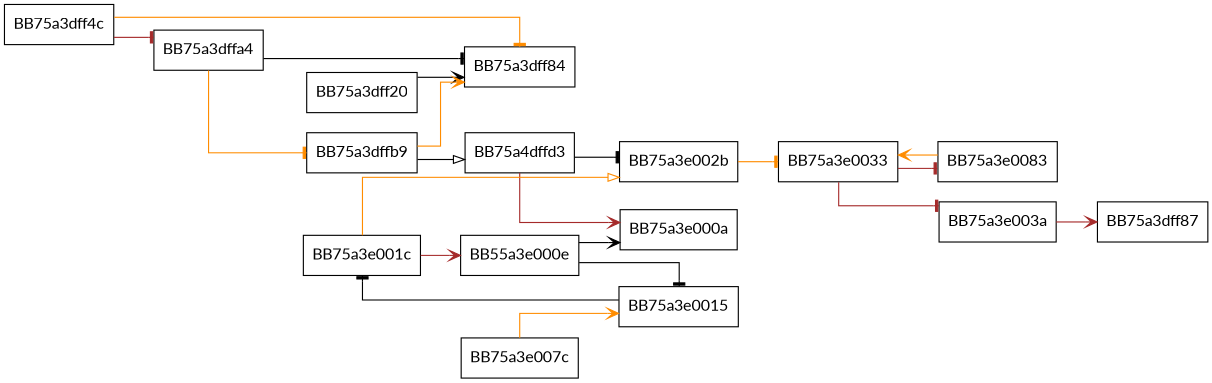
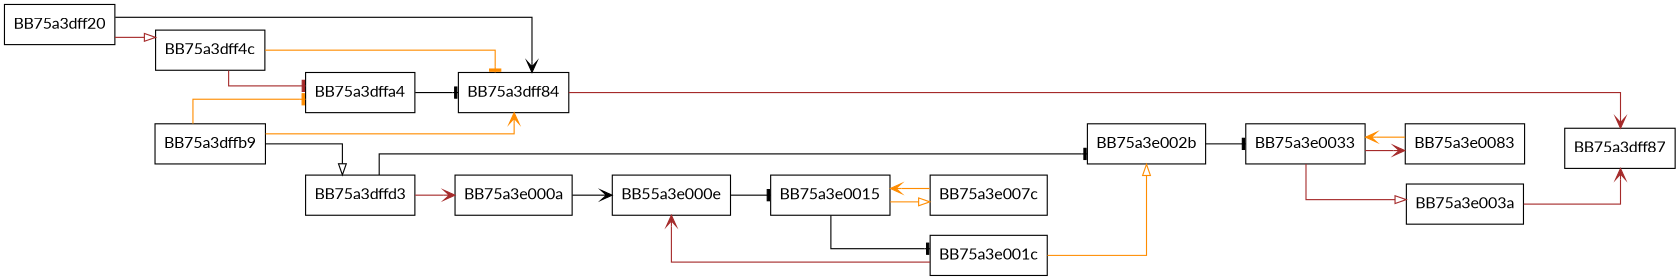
none -> (130, 37)
none -> (1107, 93)
(214, 153) -> (234, 99)
(520, 153) -> (360, 195)
(755, 162) -> (1223, 144)
(915, 168) -> (1379, 151)
none -> (904, 202)
(874, 206) -> (1333, 200)
(594, 243) -> (587, 195)
